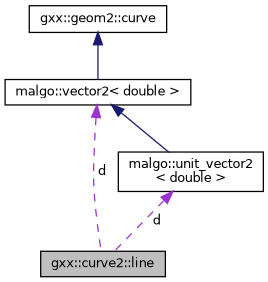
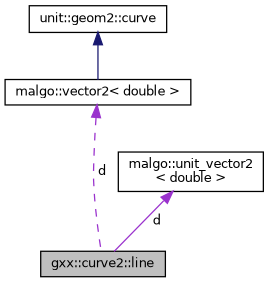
(98, 19) -> (98, 19)
(145, 133) -> none
(139, 226) -> (139, 226)
